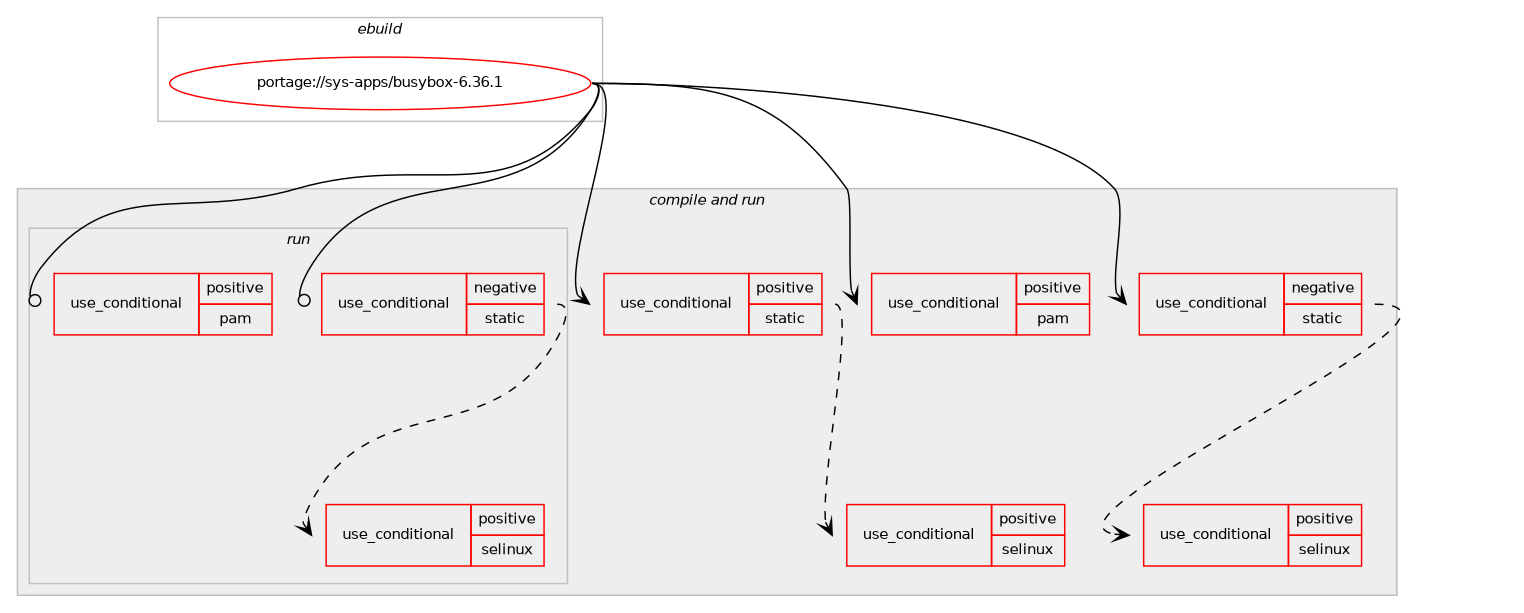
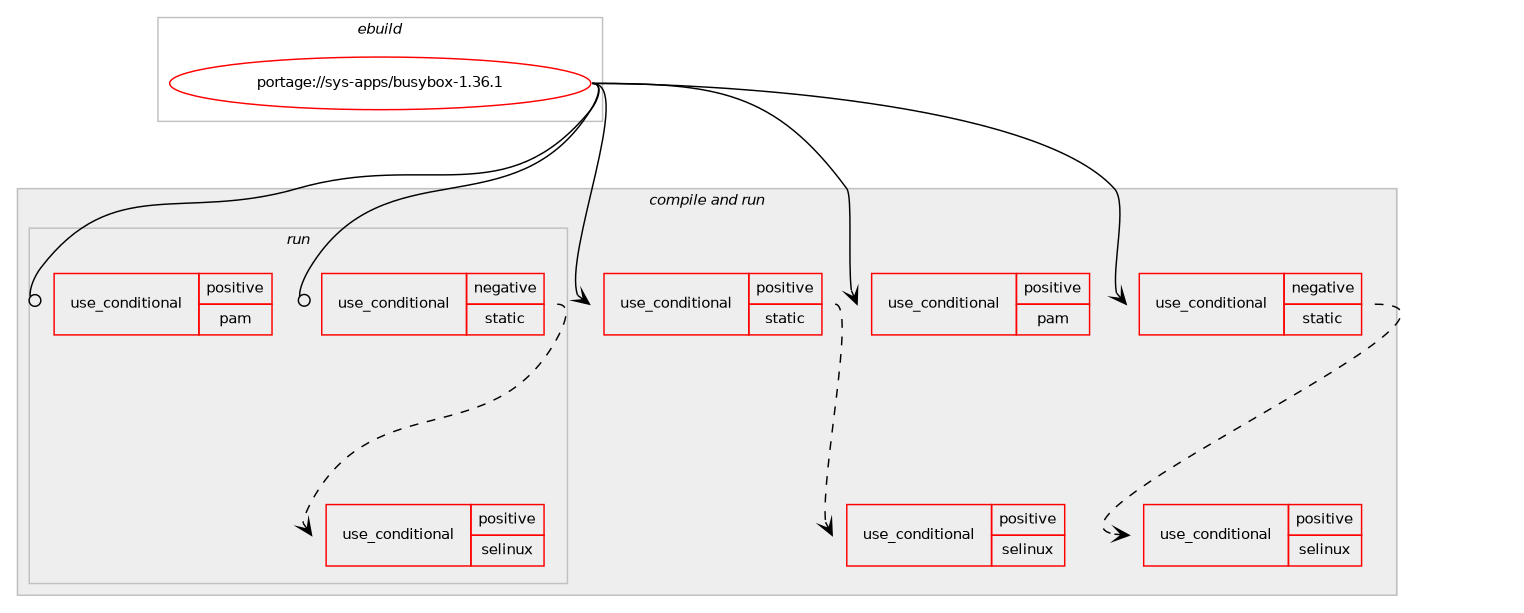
(380, 83) -> (380, 83)
